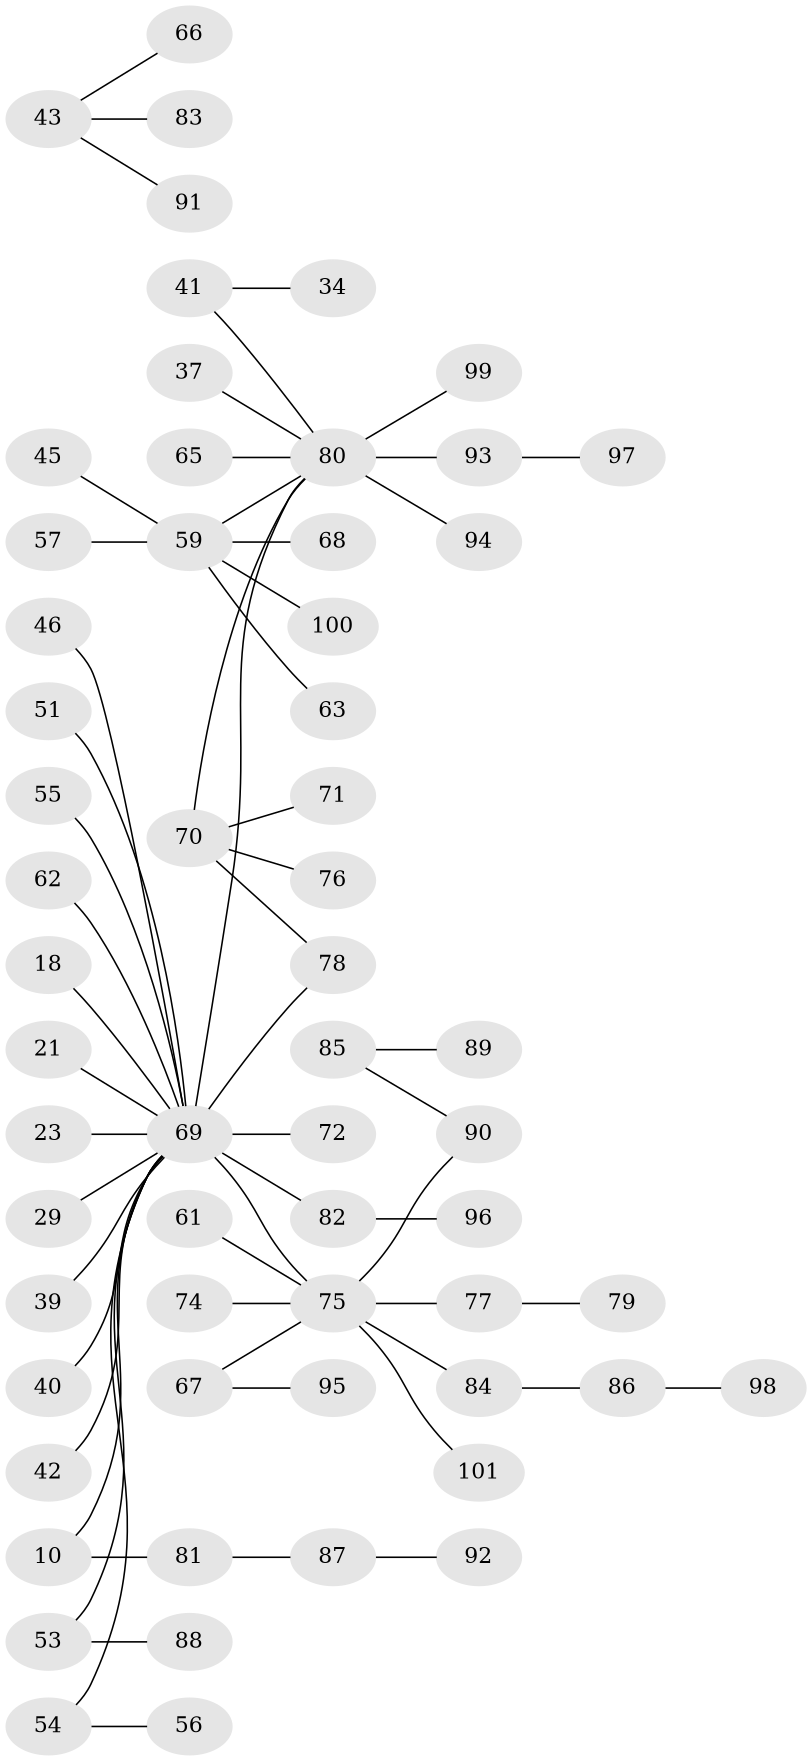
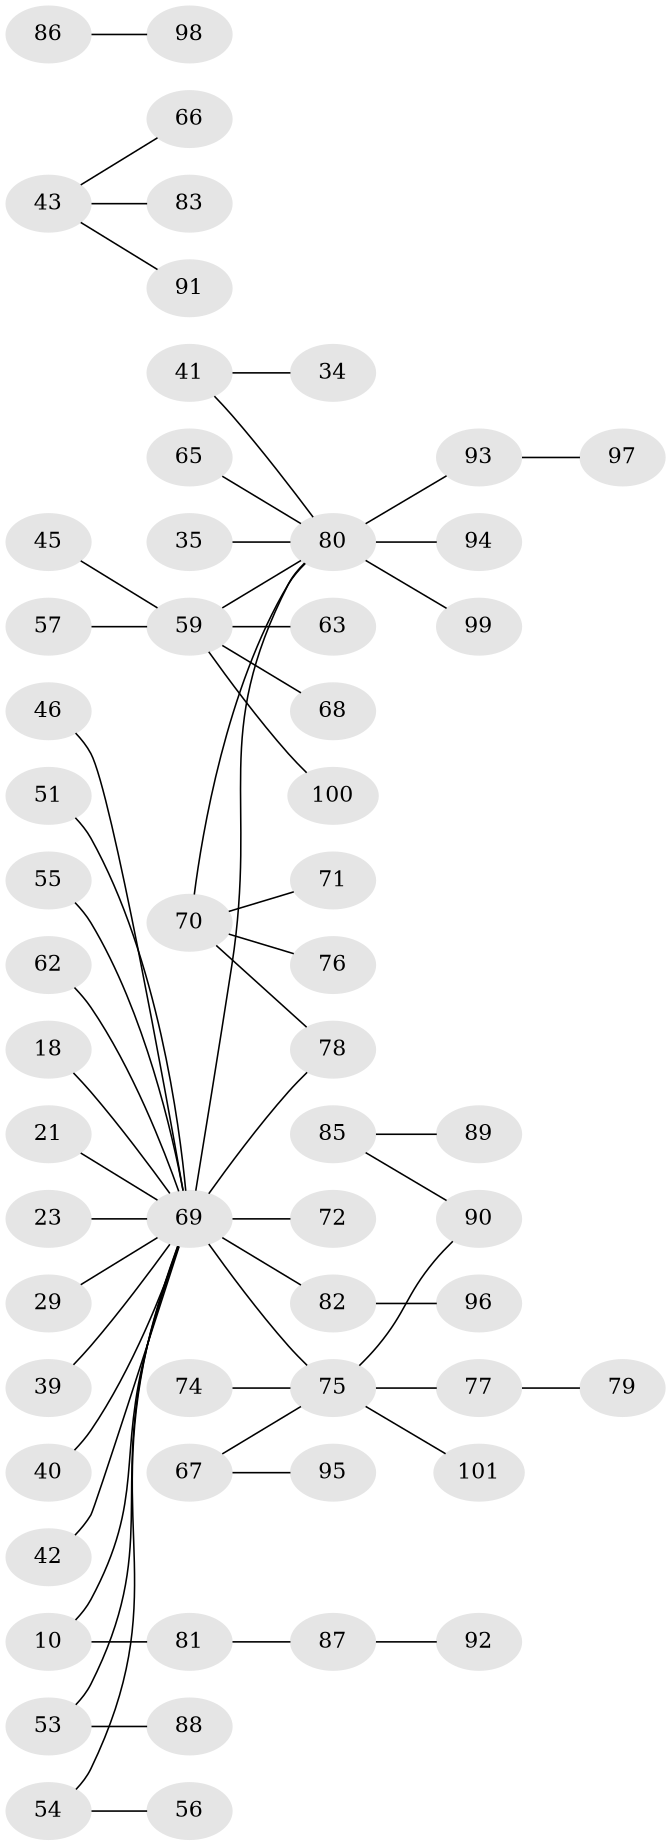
(190, 373) -> (190, 542)
(190, 1219) -> none
(479, 1388) -> none
